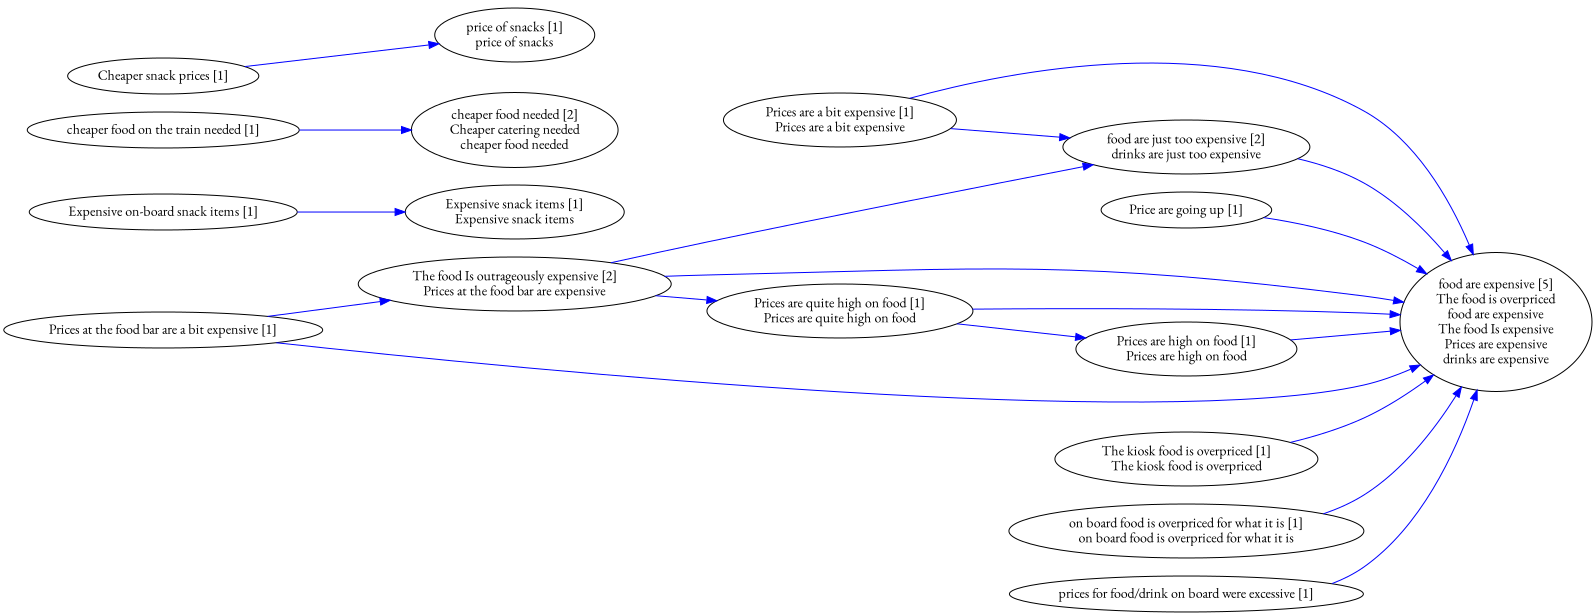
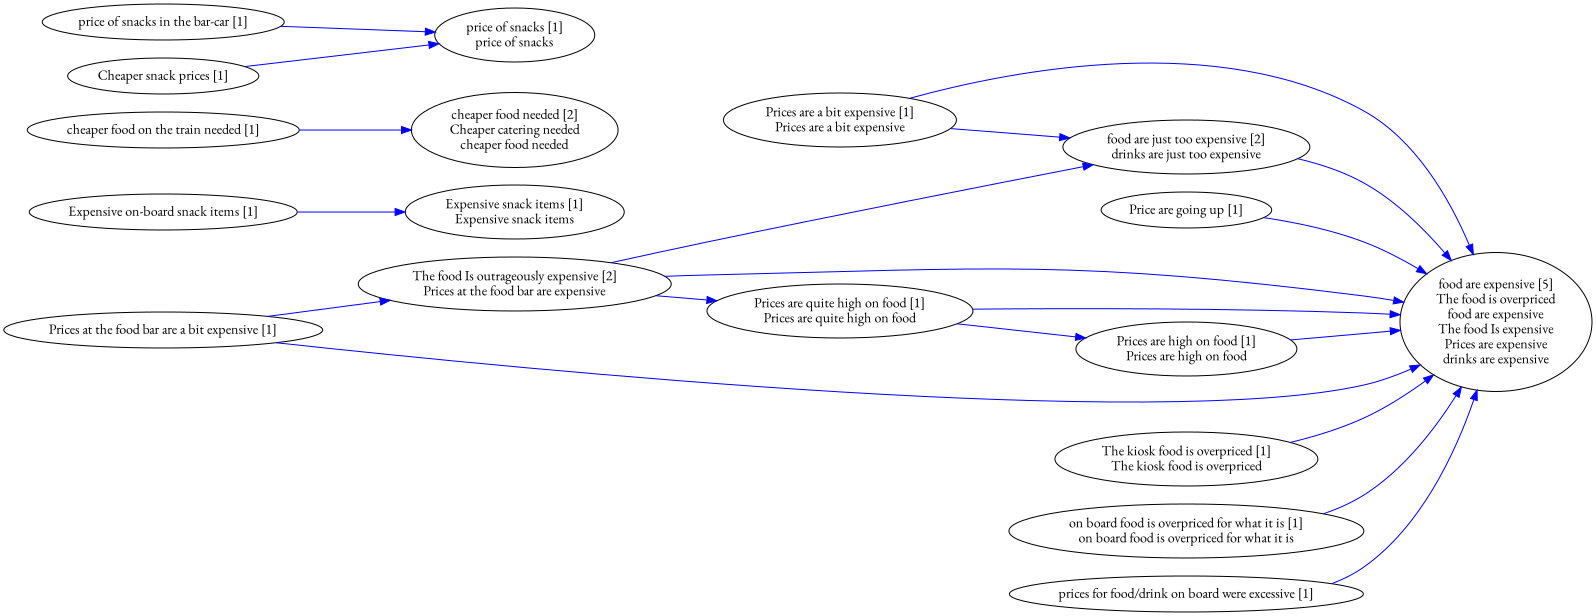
none -> (163, 22)
